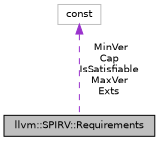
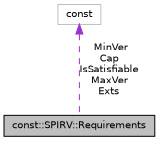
(79, 126) -> (79, 126)
